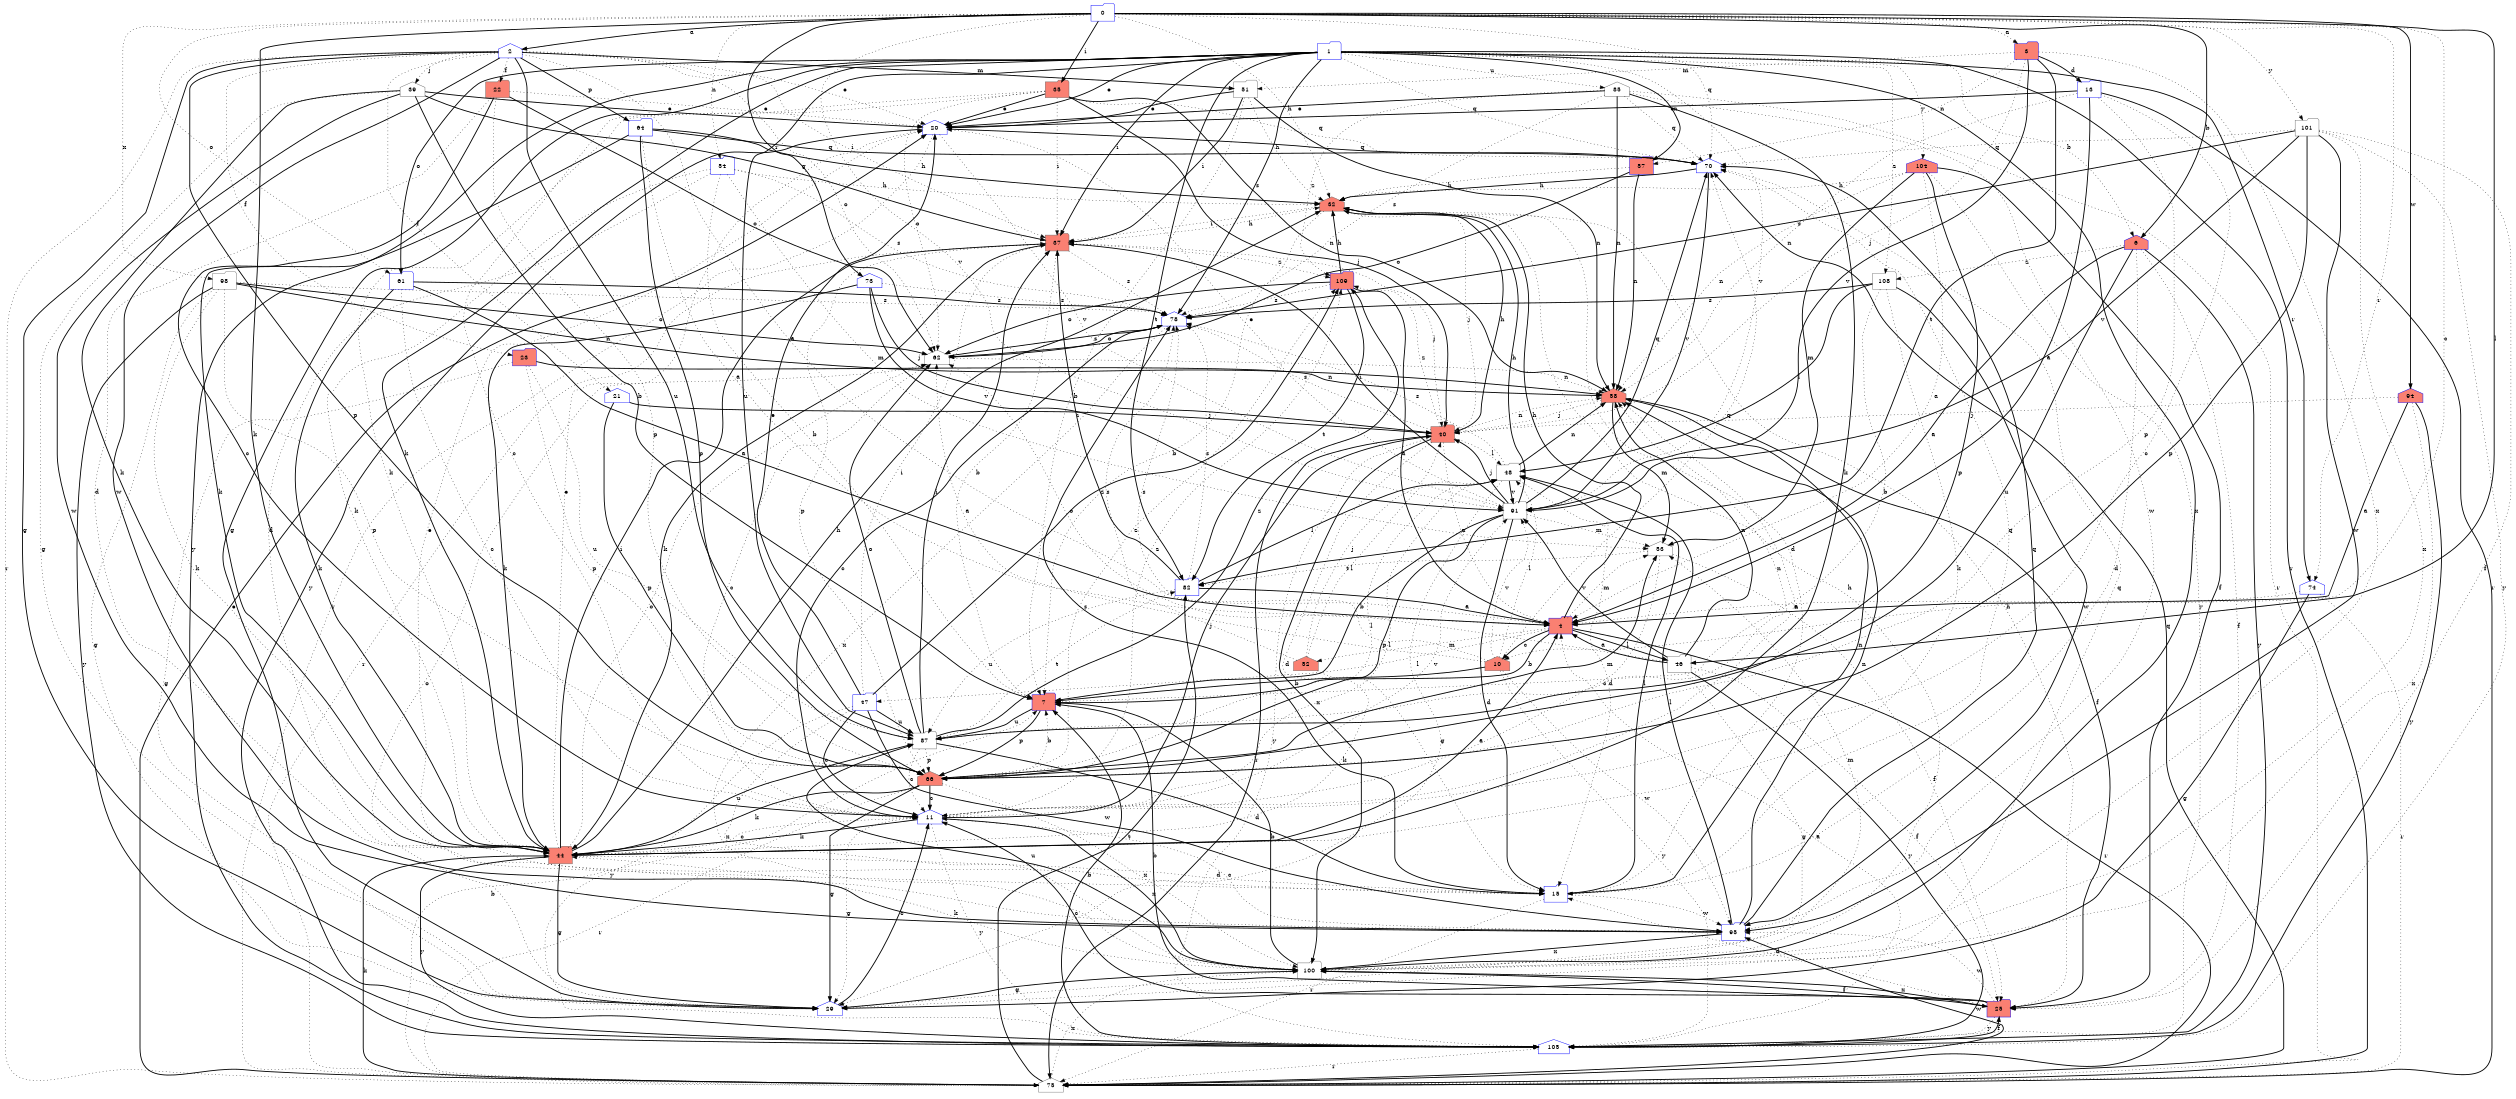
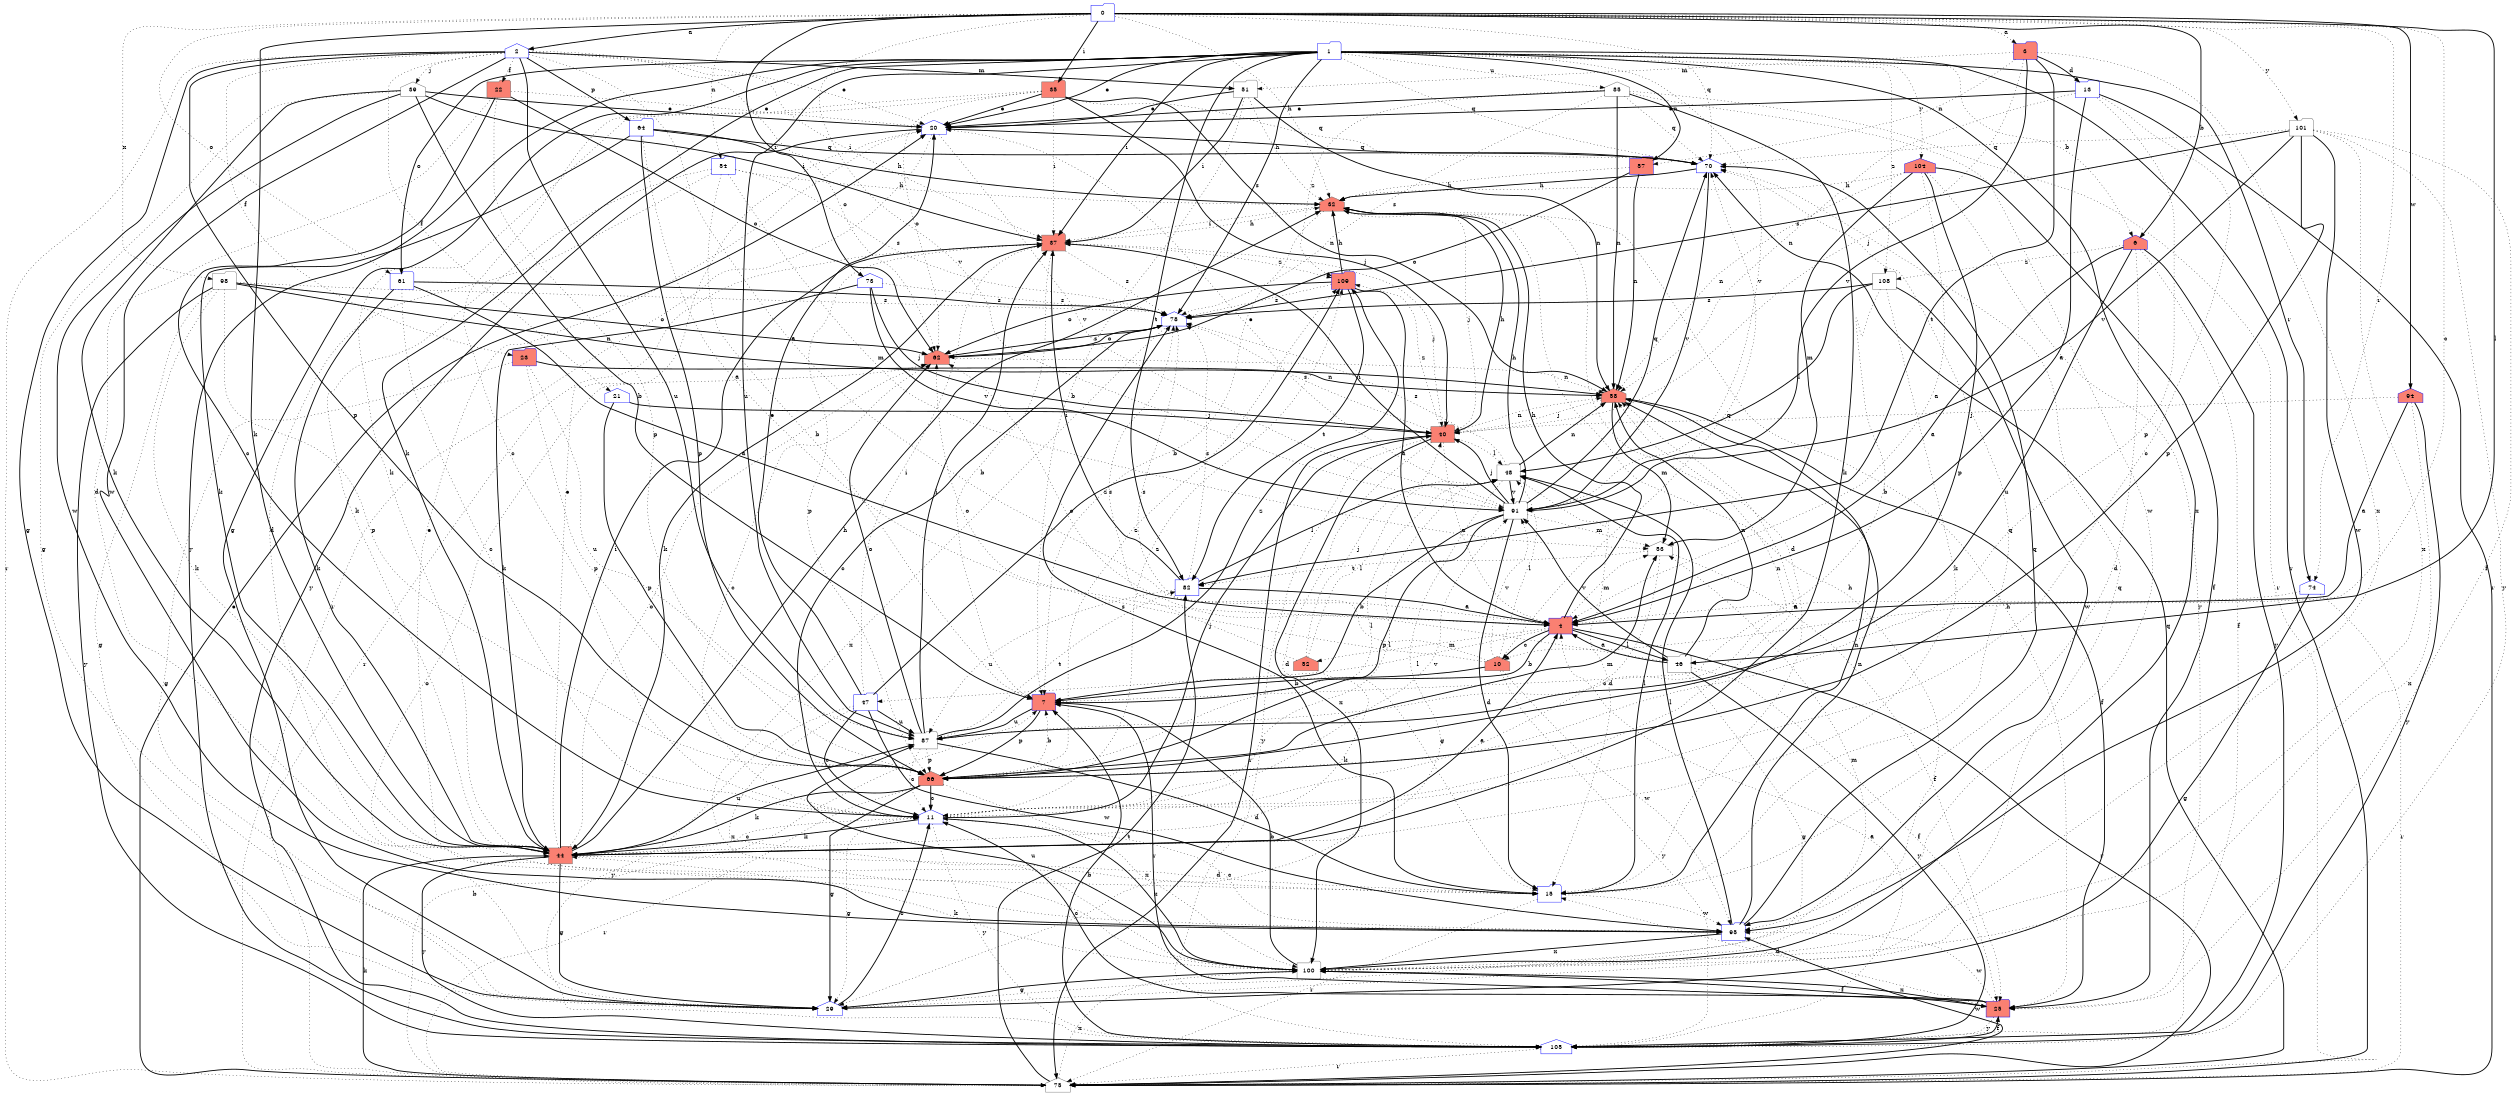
(804, 166) -> (804, 166)
(937, 358) -> (937, 358)
(968, 511) -> (968, 511)
(1155, 856) -> (1155, 856)
